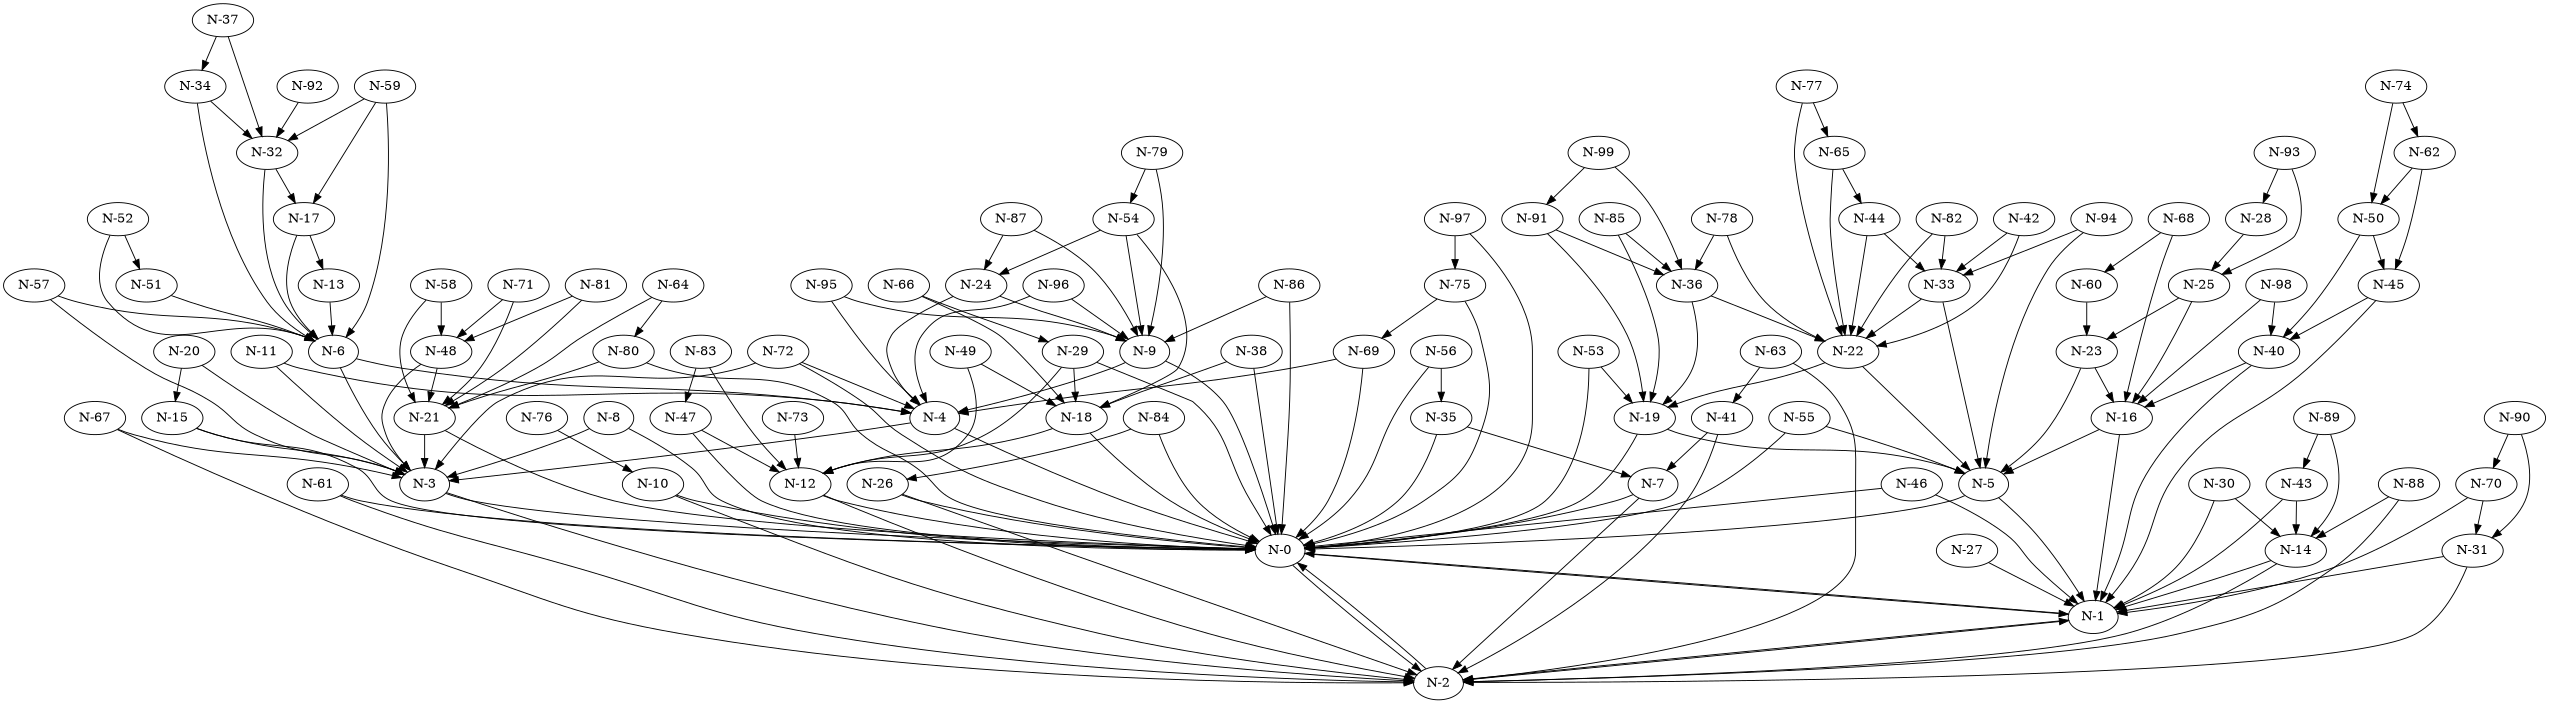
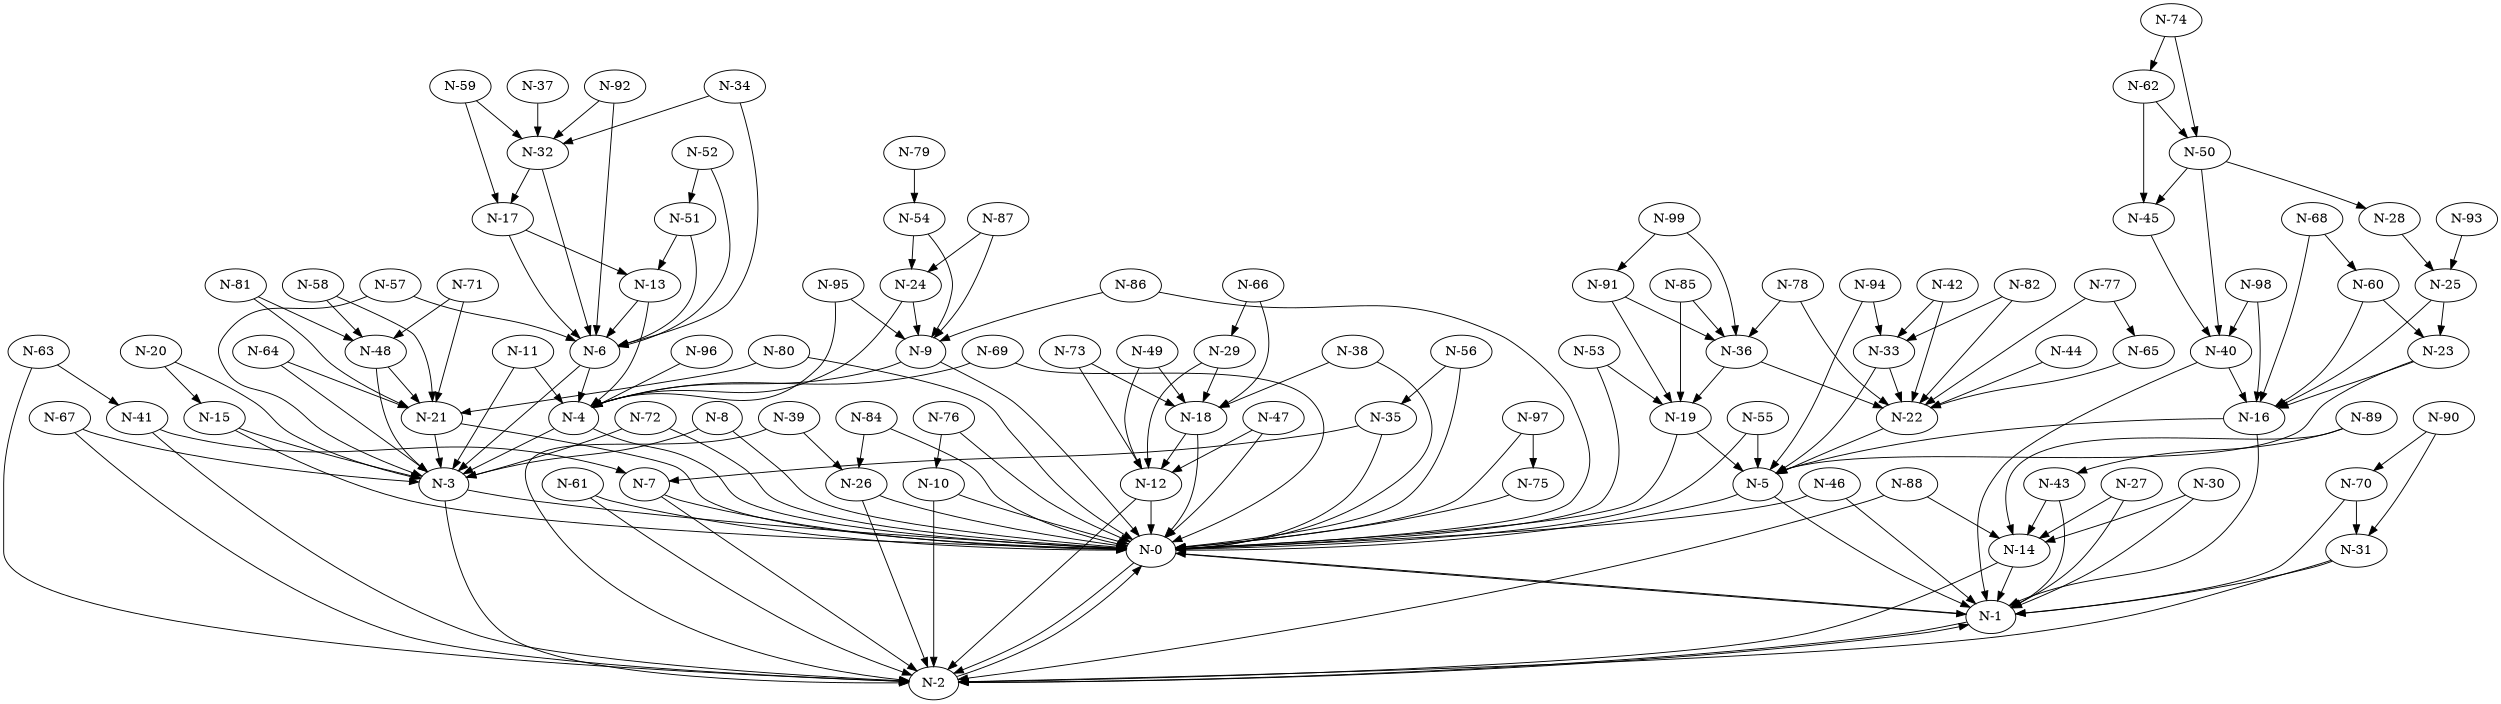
(211, 49) -> none
(1850, 182) -> none
(2272, 182) -> (2292, 182)
(385, 220) -> (605, 214)
none -> (670, 248)
(1163, 248) -> none
(1901, 249) -> none
(651, 315) -> (350, 416)
(1096, 316) -> none
(1413, 316) -> none
(1186, 340) -> (1127, 382)
(701, 352) -> none
none -> (2333, 359)
(1755, 383) -> none
(854, 384) -> (634, 357)
(1208, 417) -> (1036, 493)
none -> (789, 418)
(2221, 429) -> none
none -> (2080, 515)
